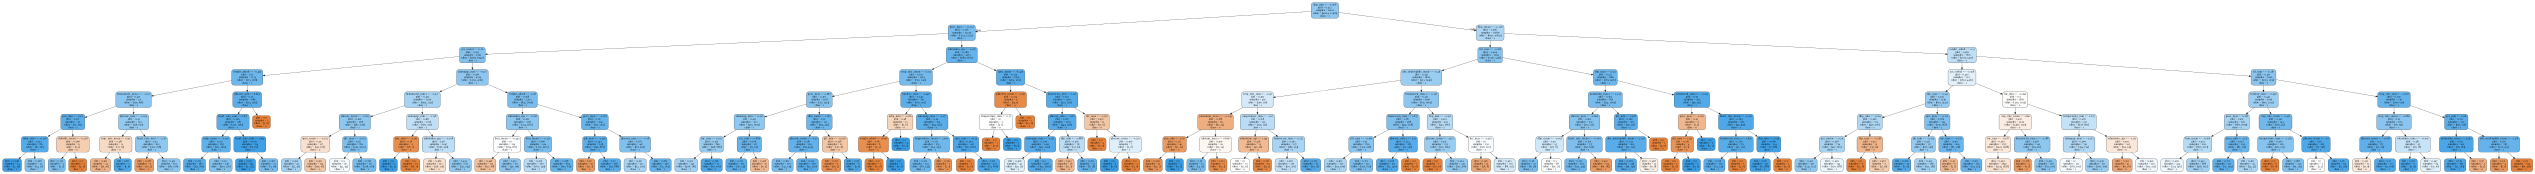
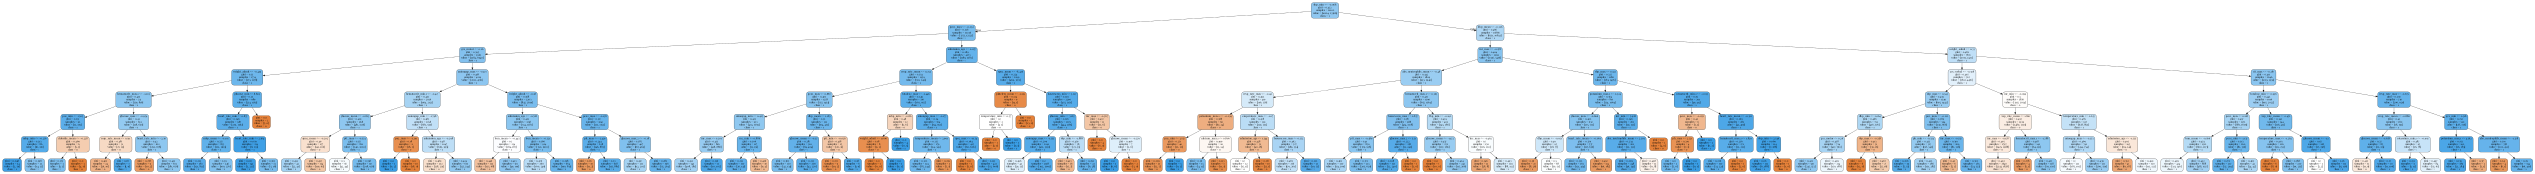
(1528, 165) -> (1528, 165)
(1670, 165) -> (1670, 165)
(2522, 165) -> (2522, 165)
